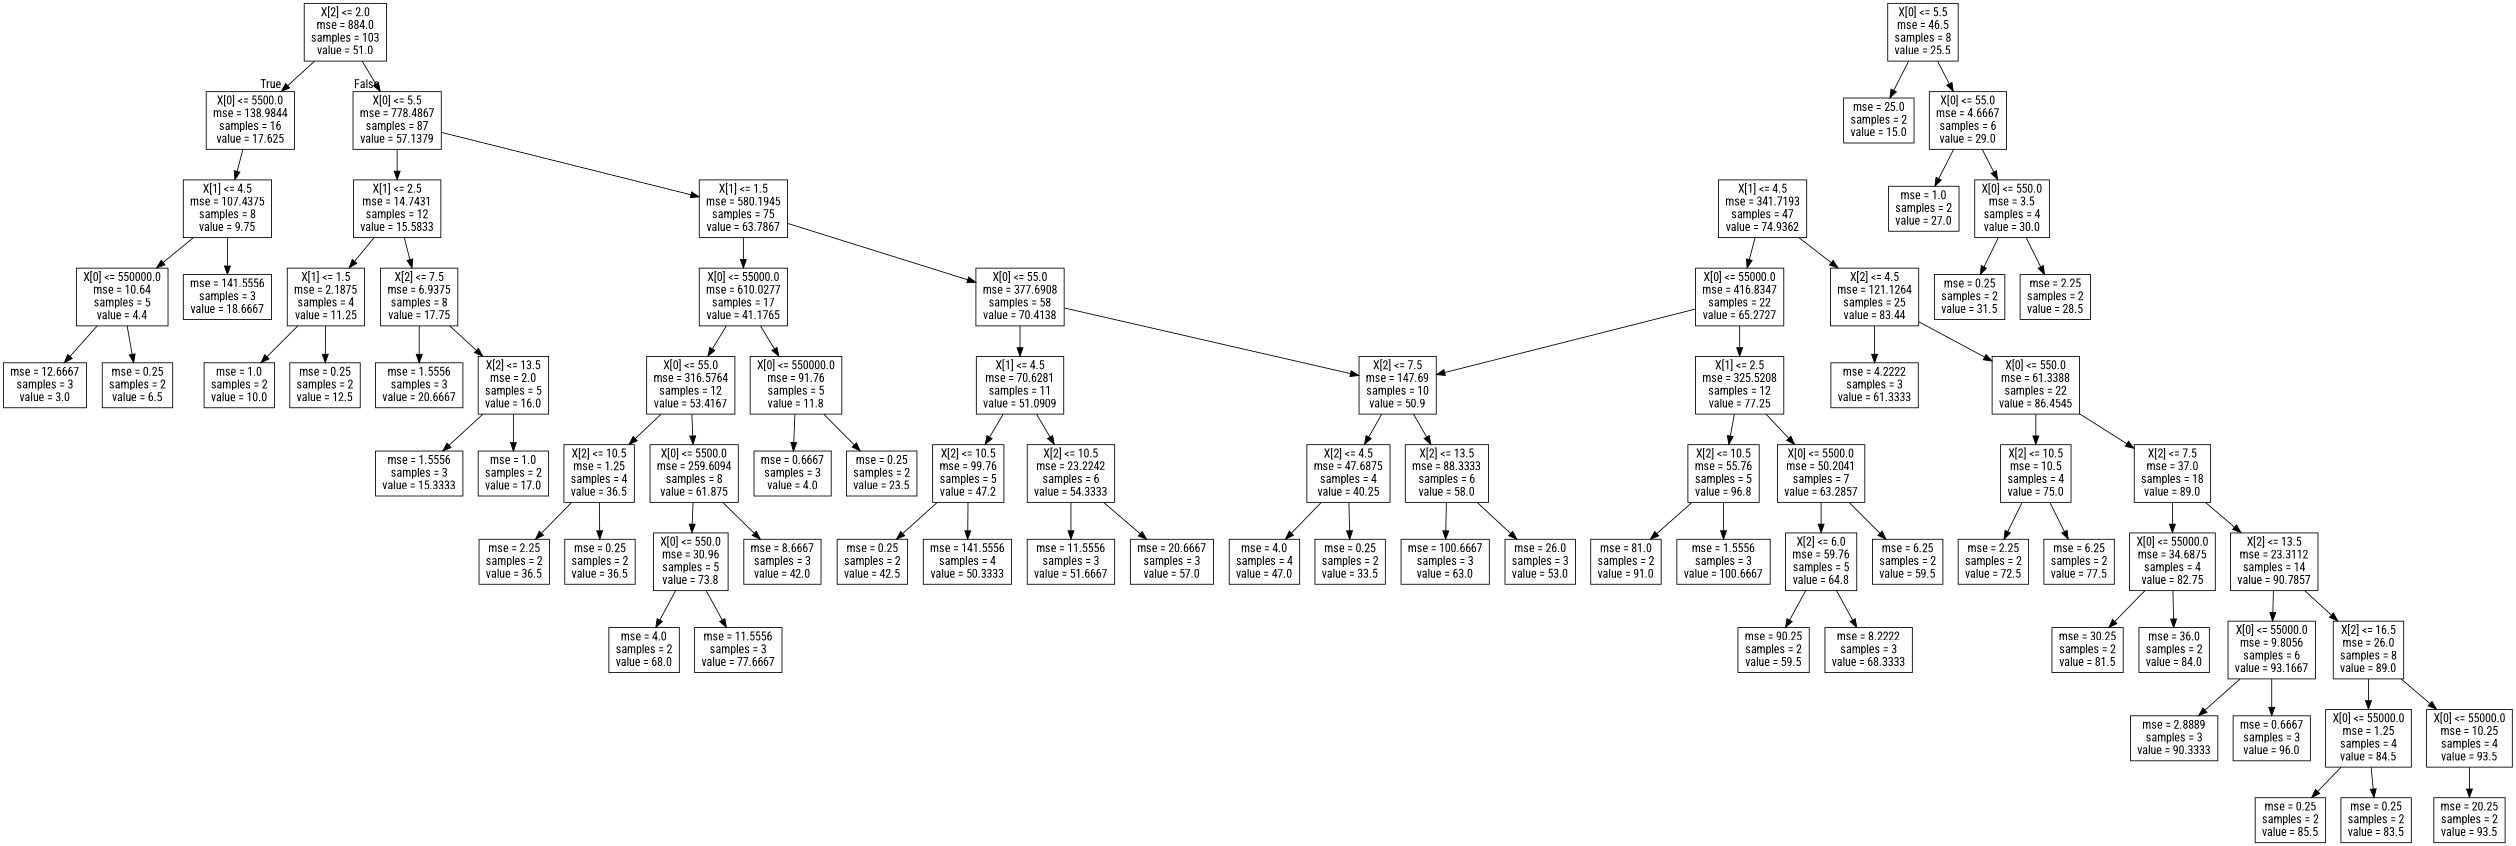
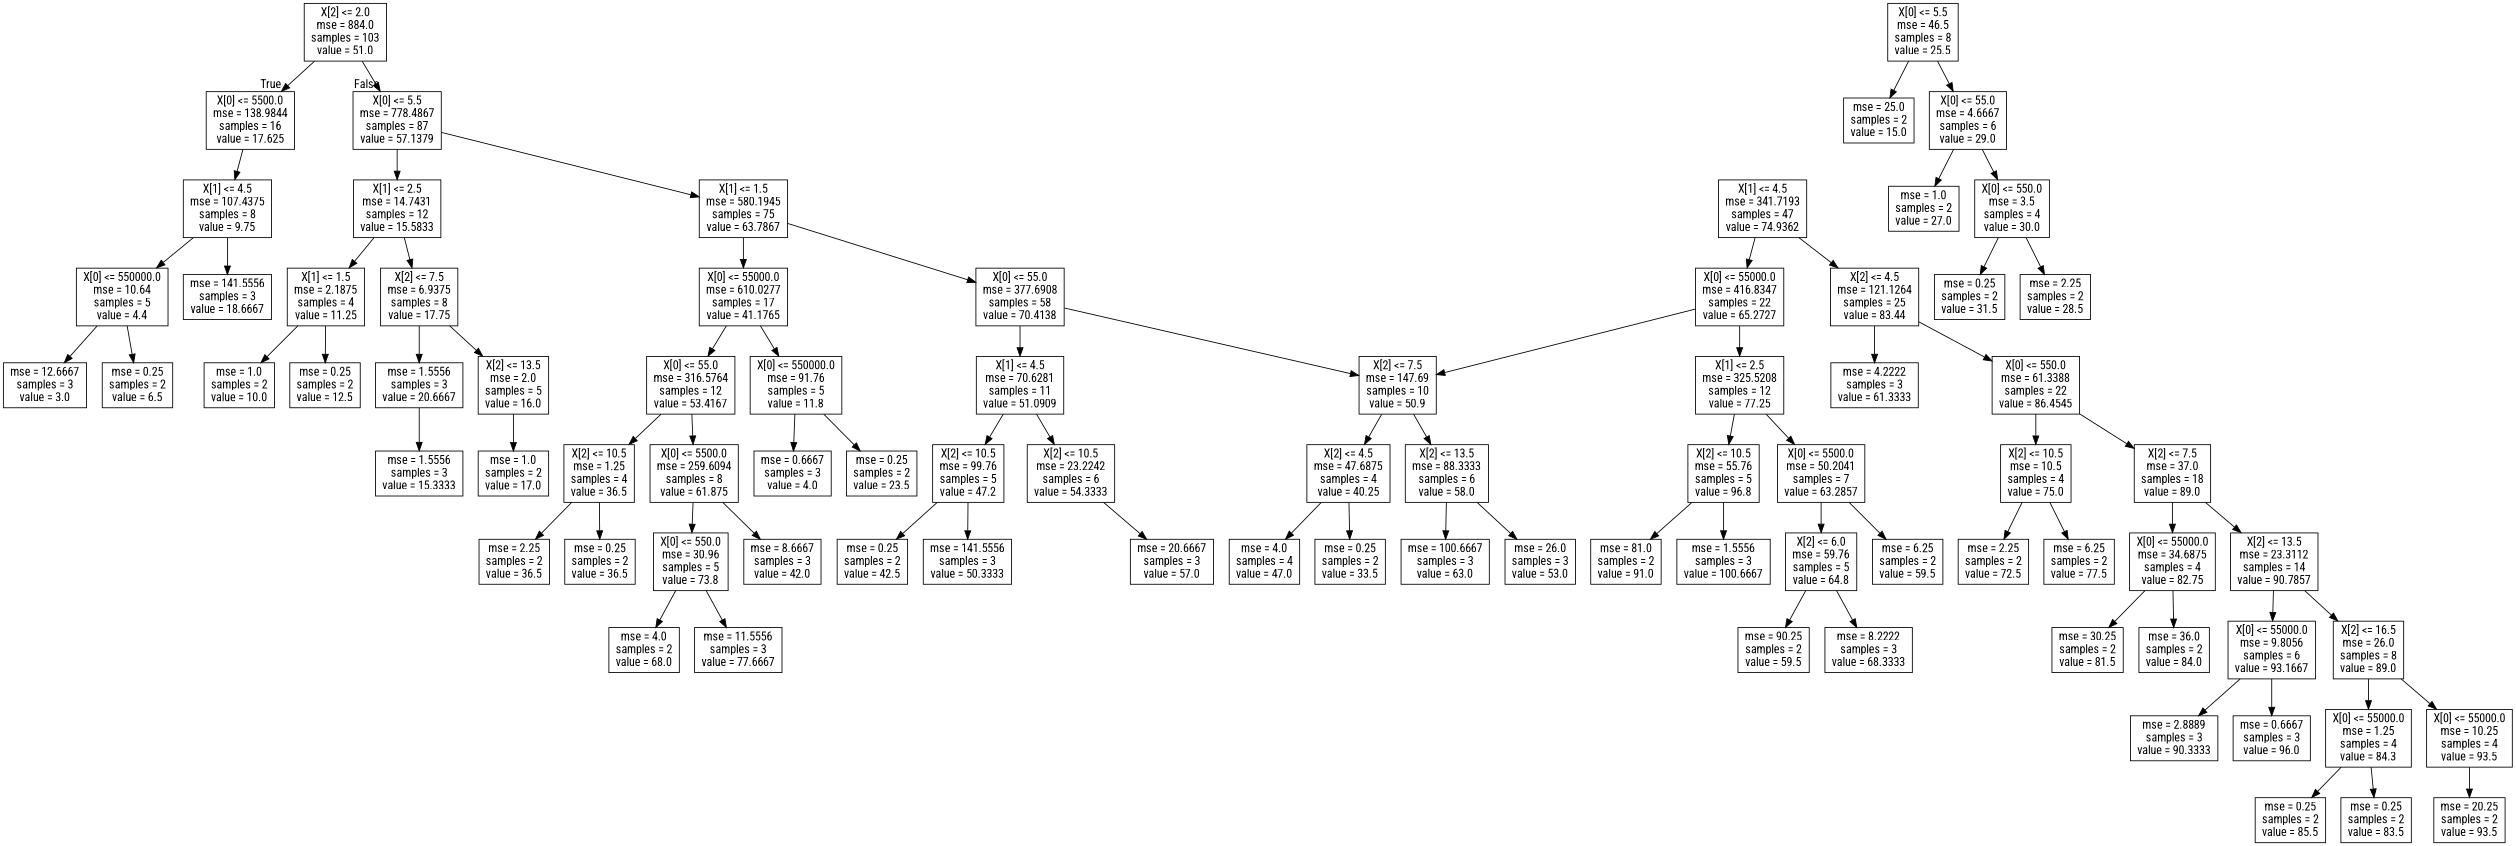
(466, 430) -> (419, 425)
(967, 562) -> (967, 562)
(1071, 562) -> none
(2368, 738) -> (2368, 738)
